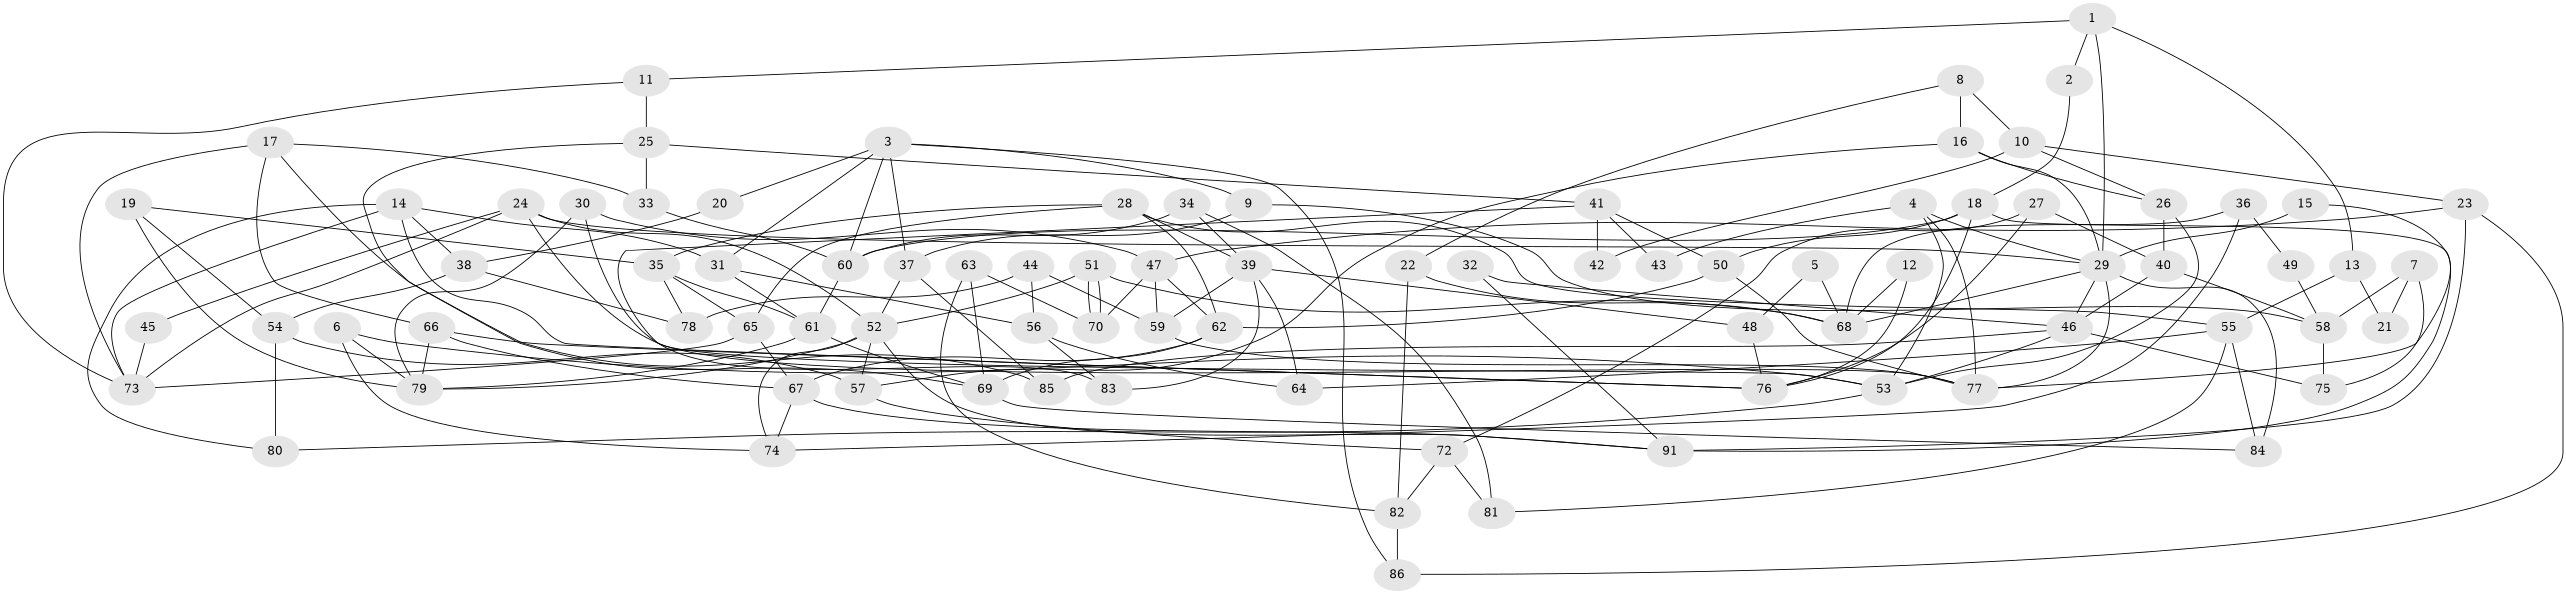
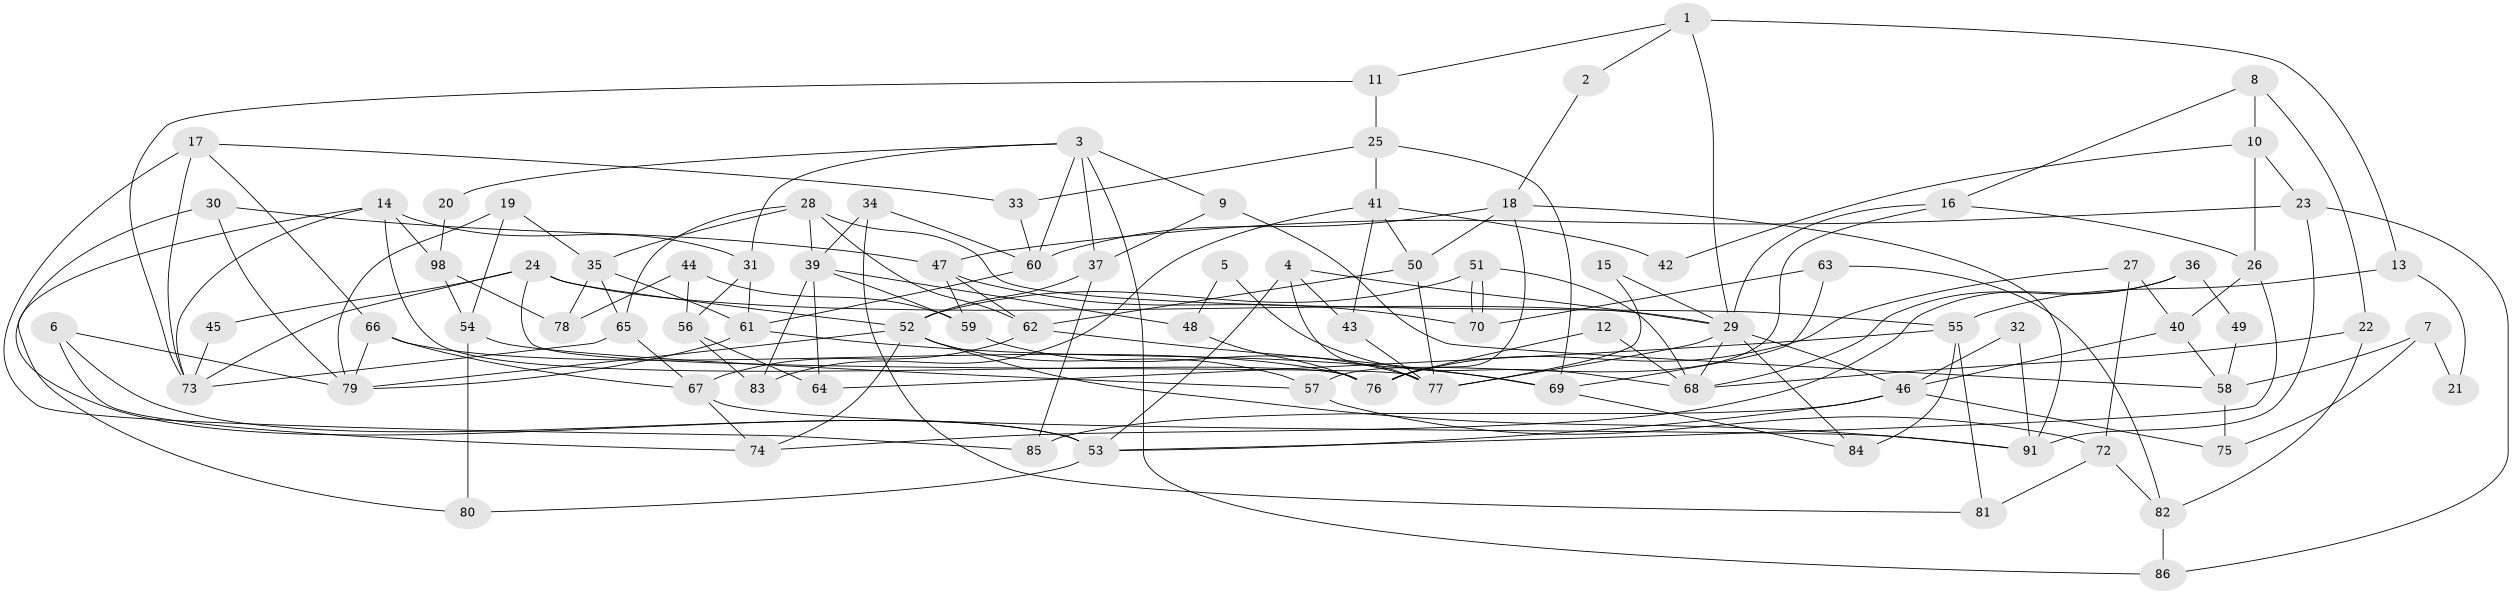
(464, 266) -> (439, 266)
none -> (1392, 358)
